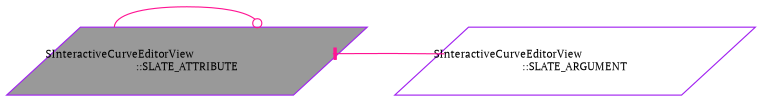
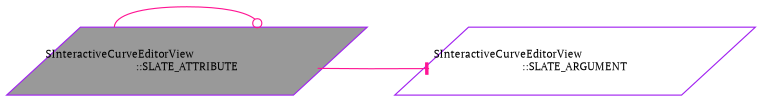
(392, 53) -> (370, 69)
